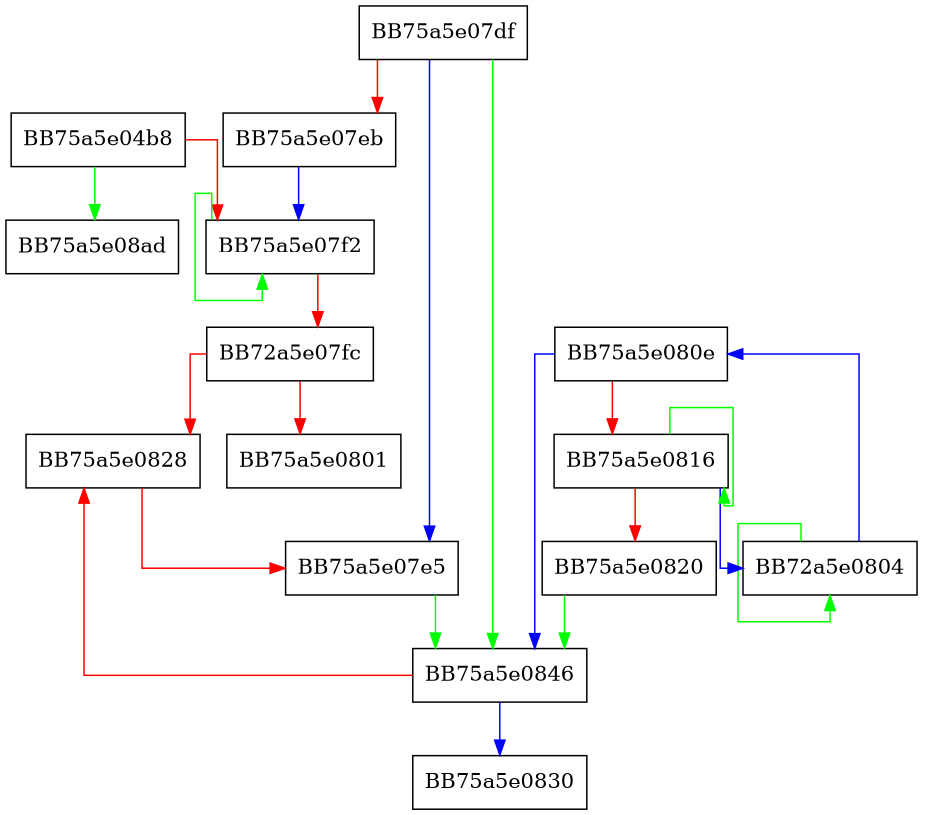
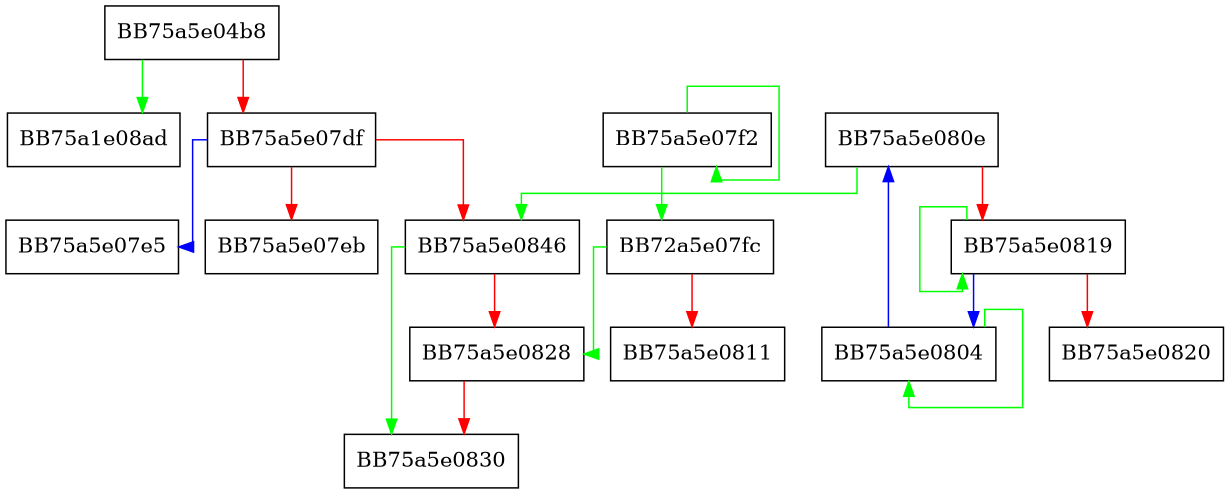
(217, 156) -> (243, 79)
(299, 186) -> none
(92, 247) -> (94, 140)
(318, 293) -> (662, 184)
(493, 347) -> (452, 140)
(190, 378) -> (594, 294)
(314, 461) -> (698, 354)
(641, 461) -> (1038, 247)
(535, 484) -> (697, 193)
(166, 568) -> (464, 400)
(830, 568) -> (909, 354)
(435, 614) -> none
(565, 614) -> none
(500, 721) -> (392, 326)
